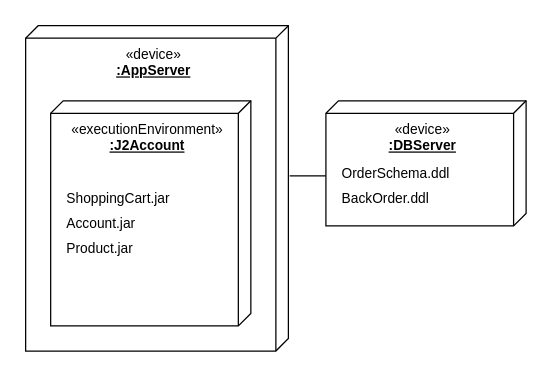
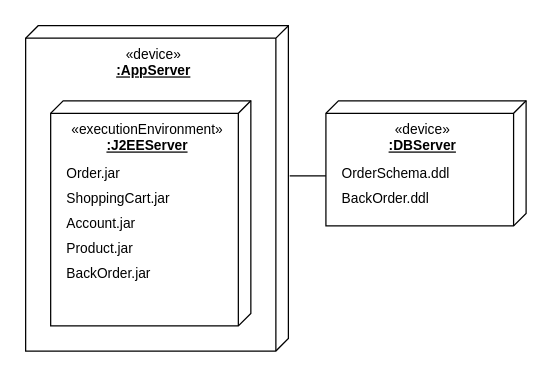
(148, 138) -> (148, 138)
none -> (144, 173)
none -> (144, 273)
